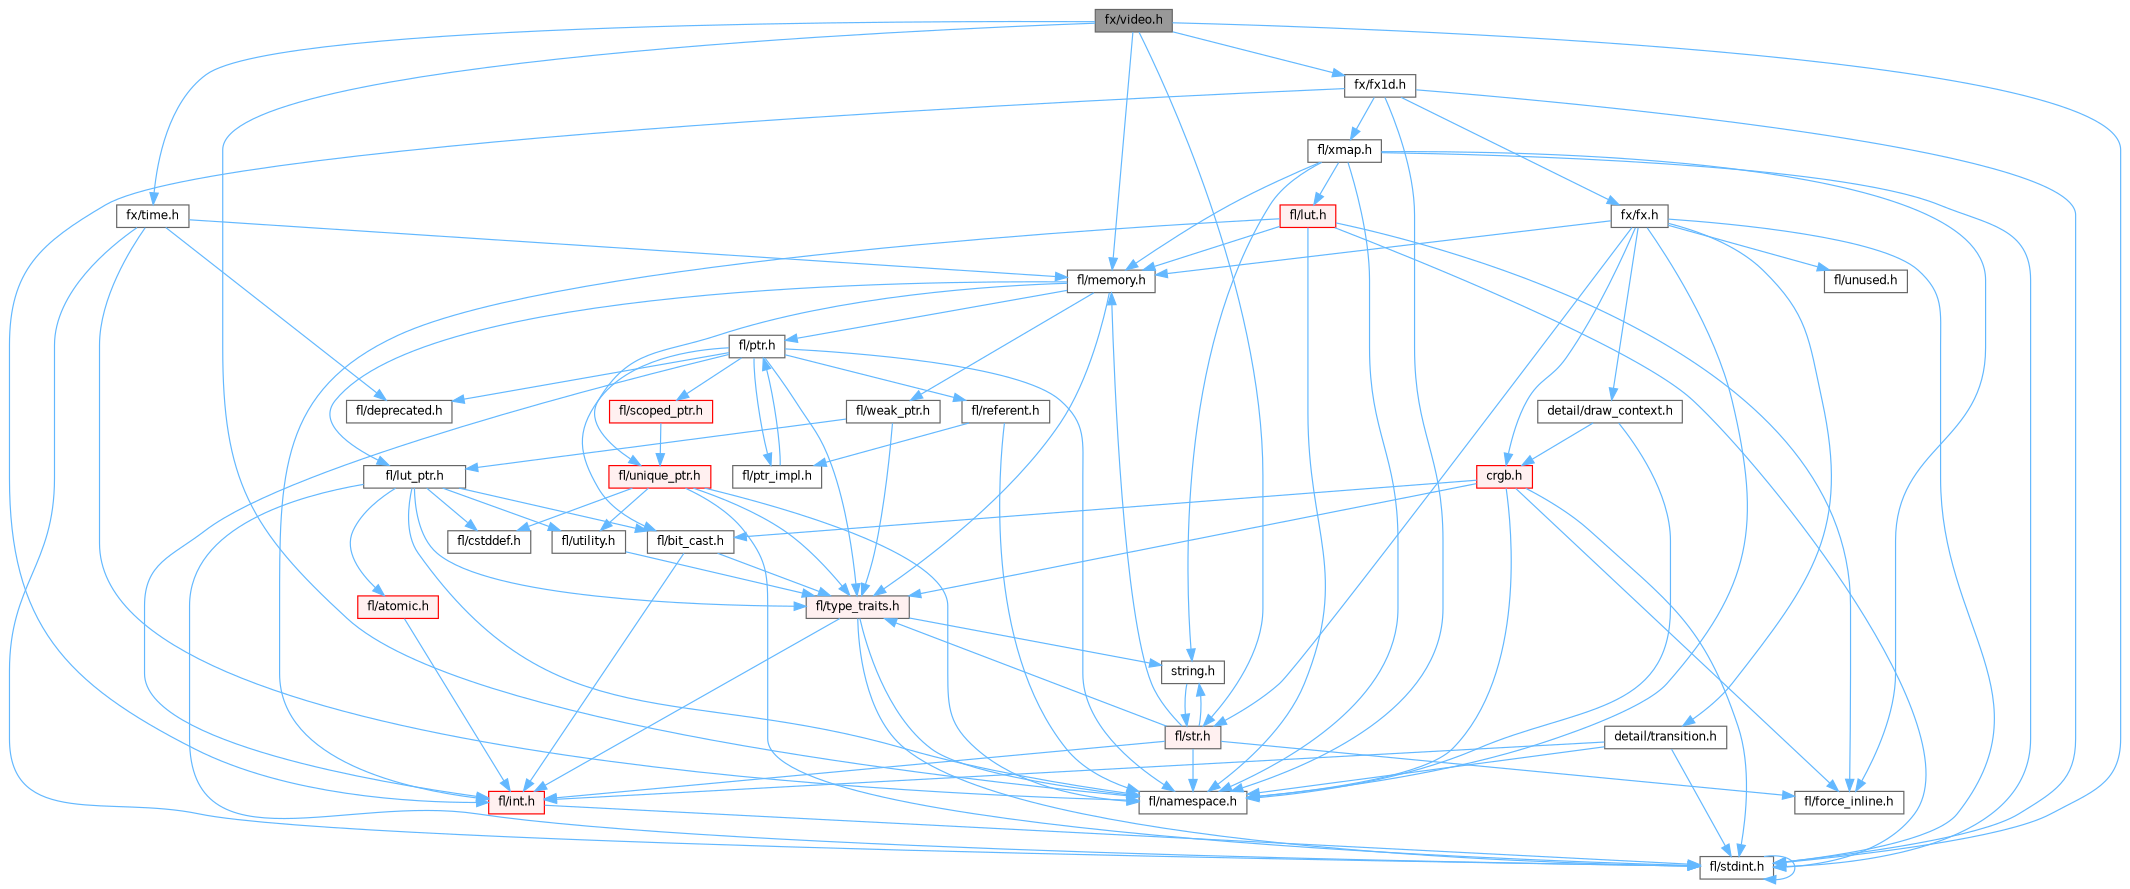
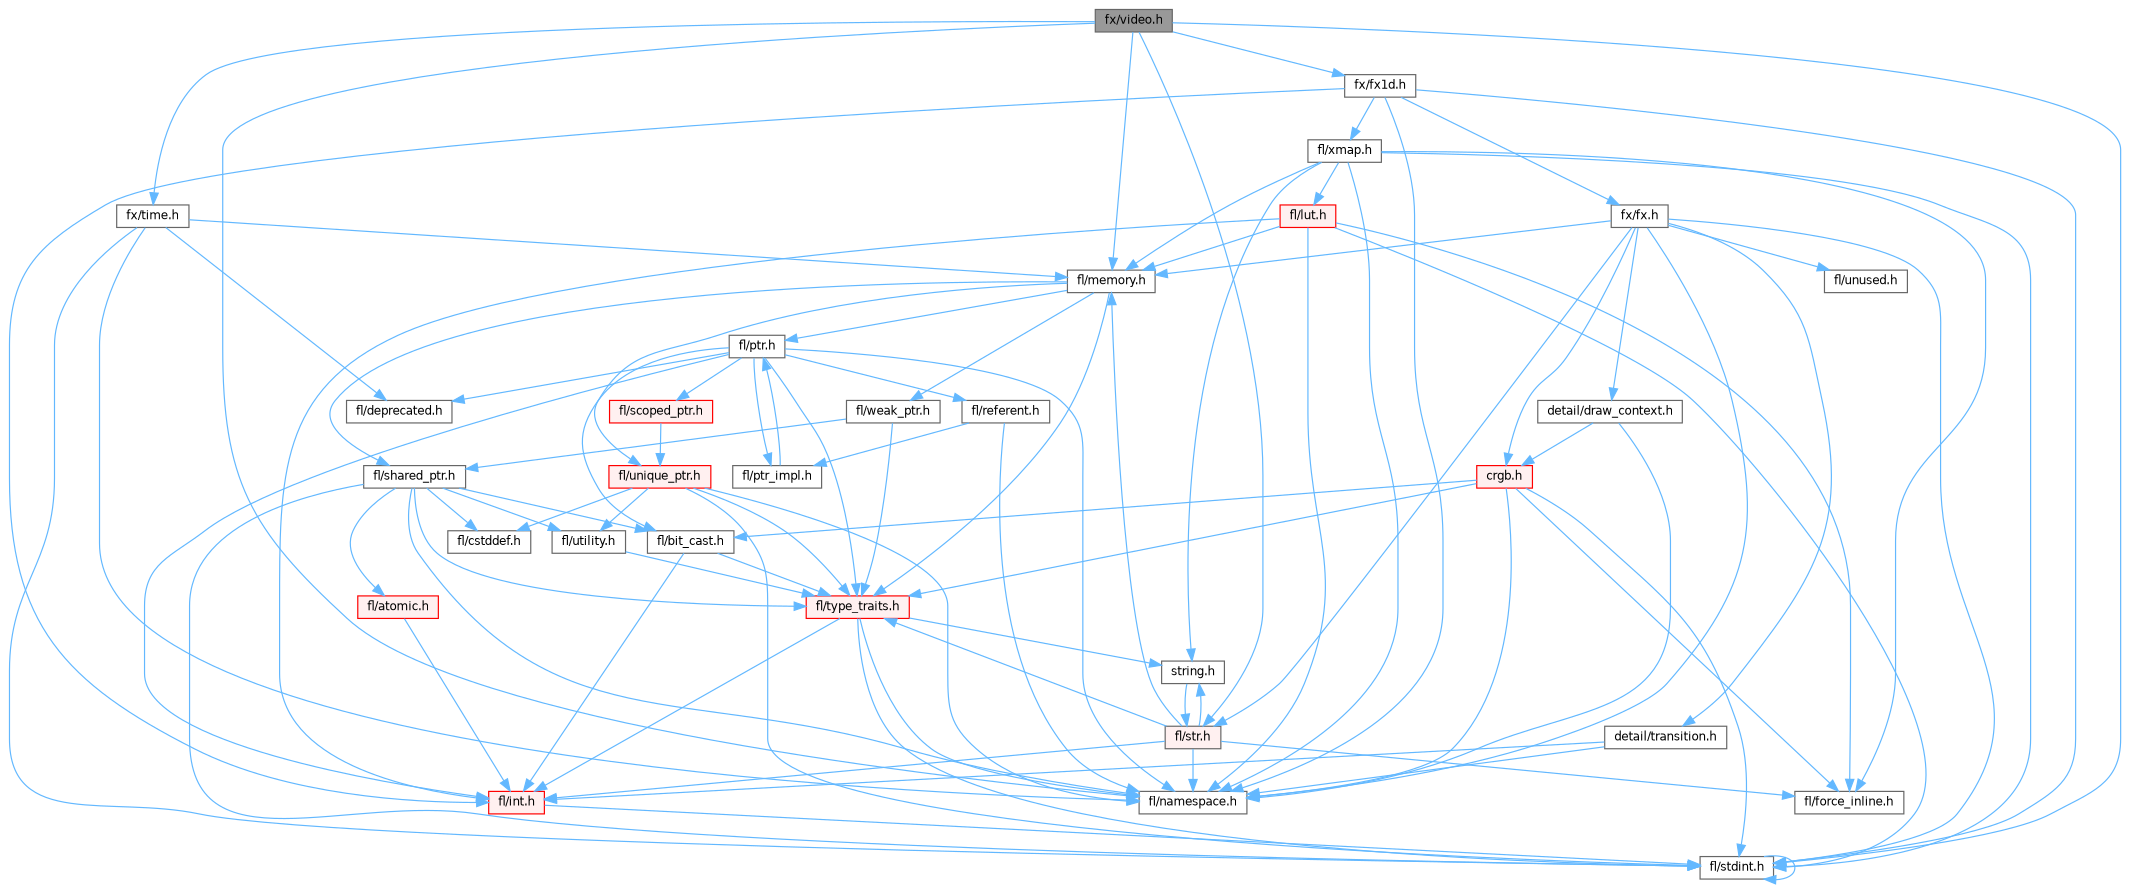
(415, 477) -> (415, 477)
(858, 607) -> (858, 607)
(1698, 798) -> none
